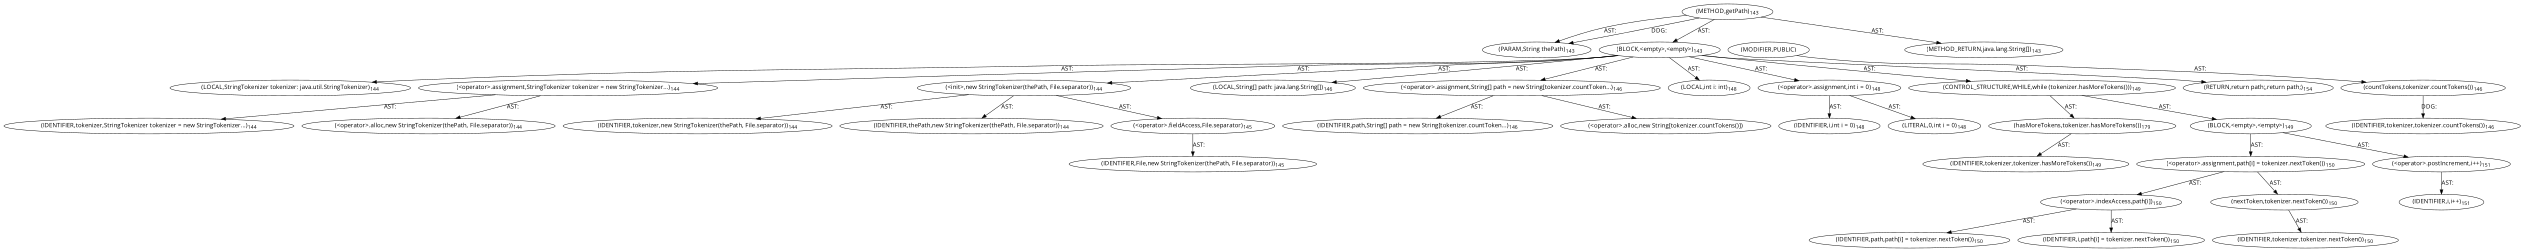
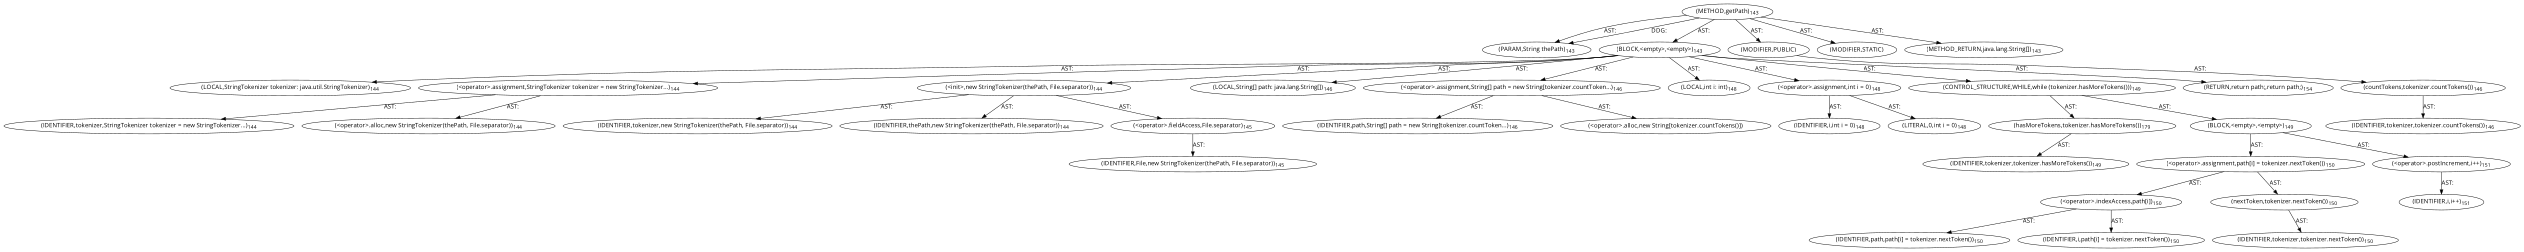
none -> (1746, 29)
none -> (1857, 50)
(2430, 107) -> (2430, 107)
